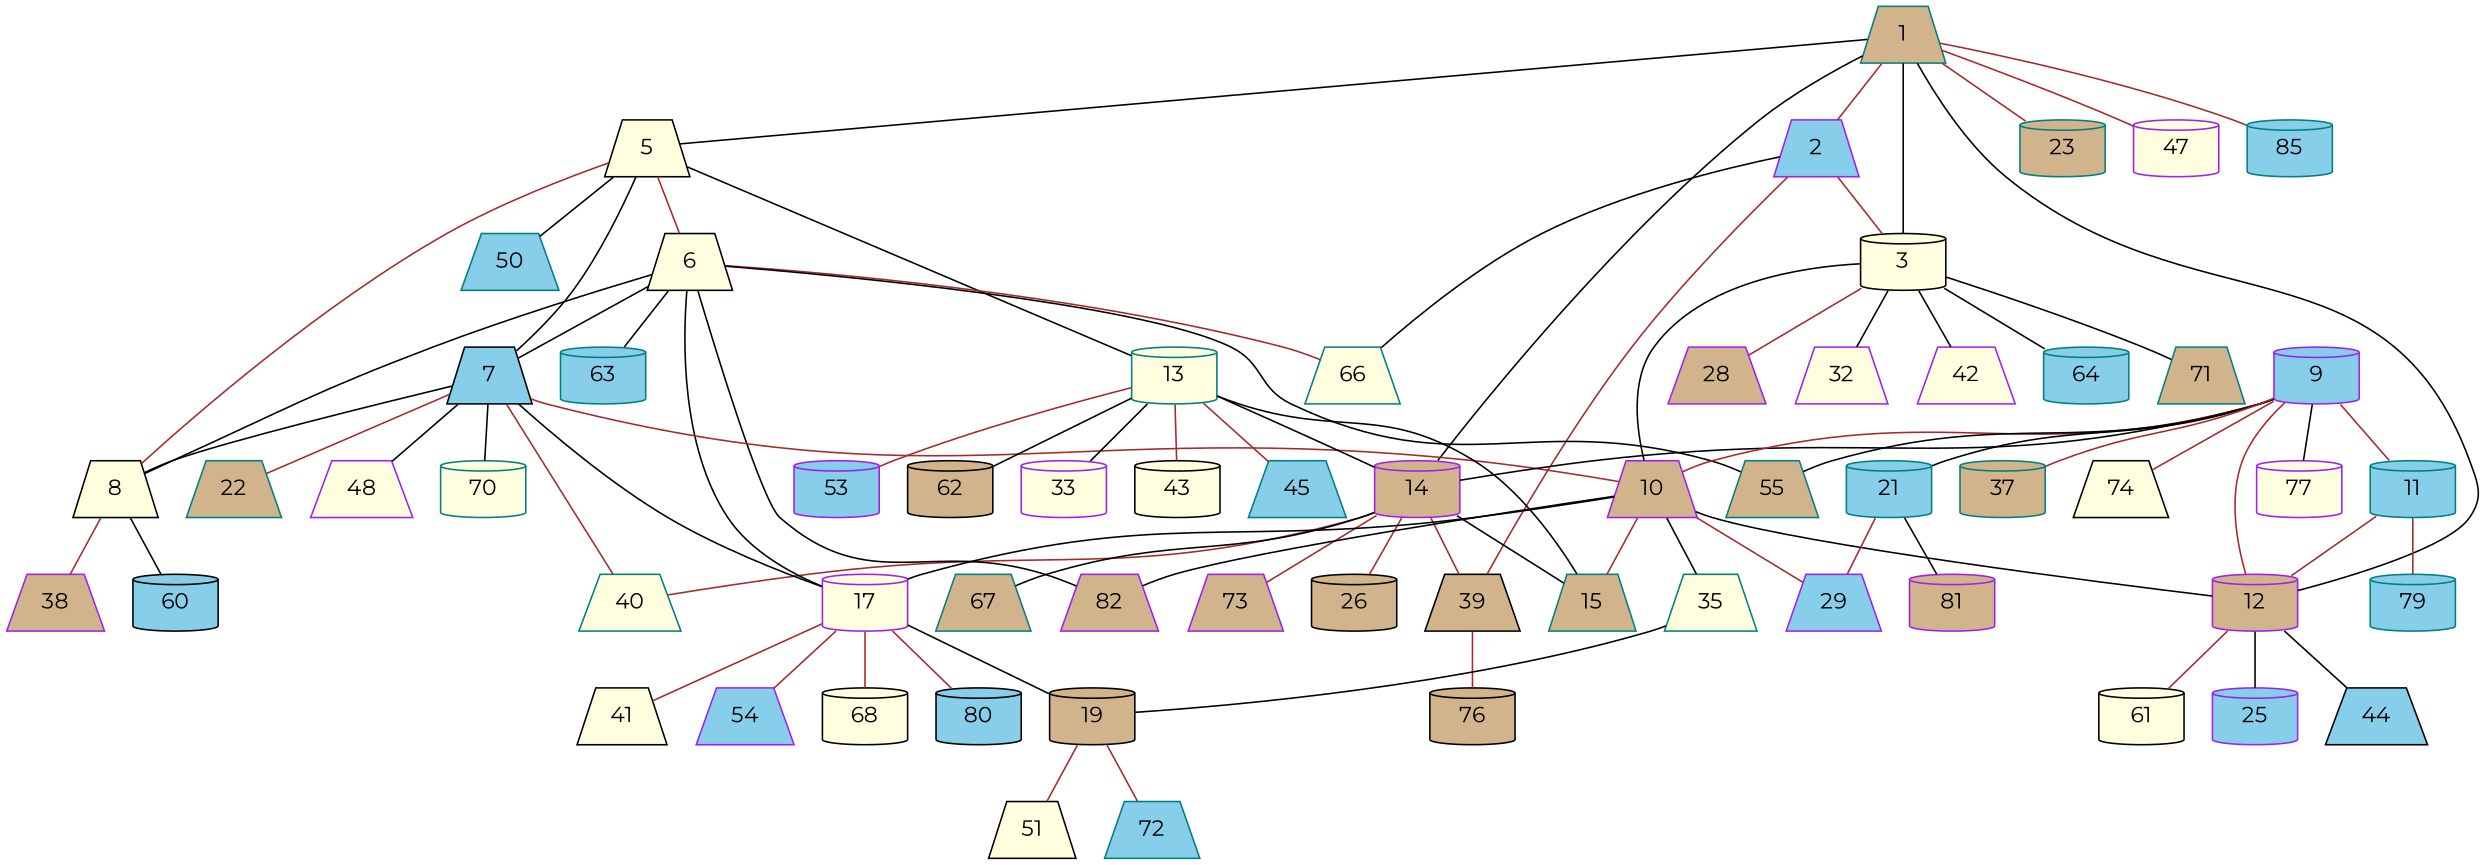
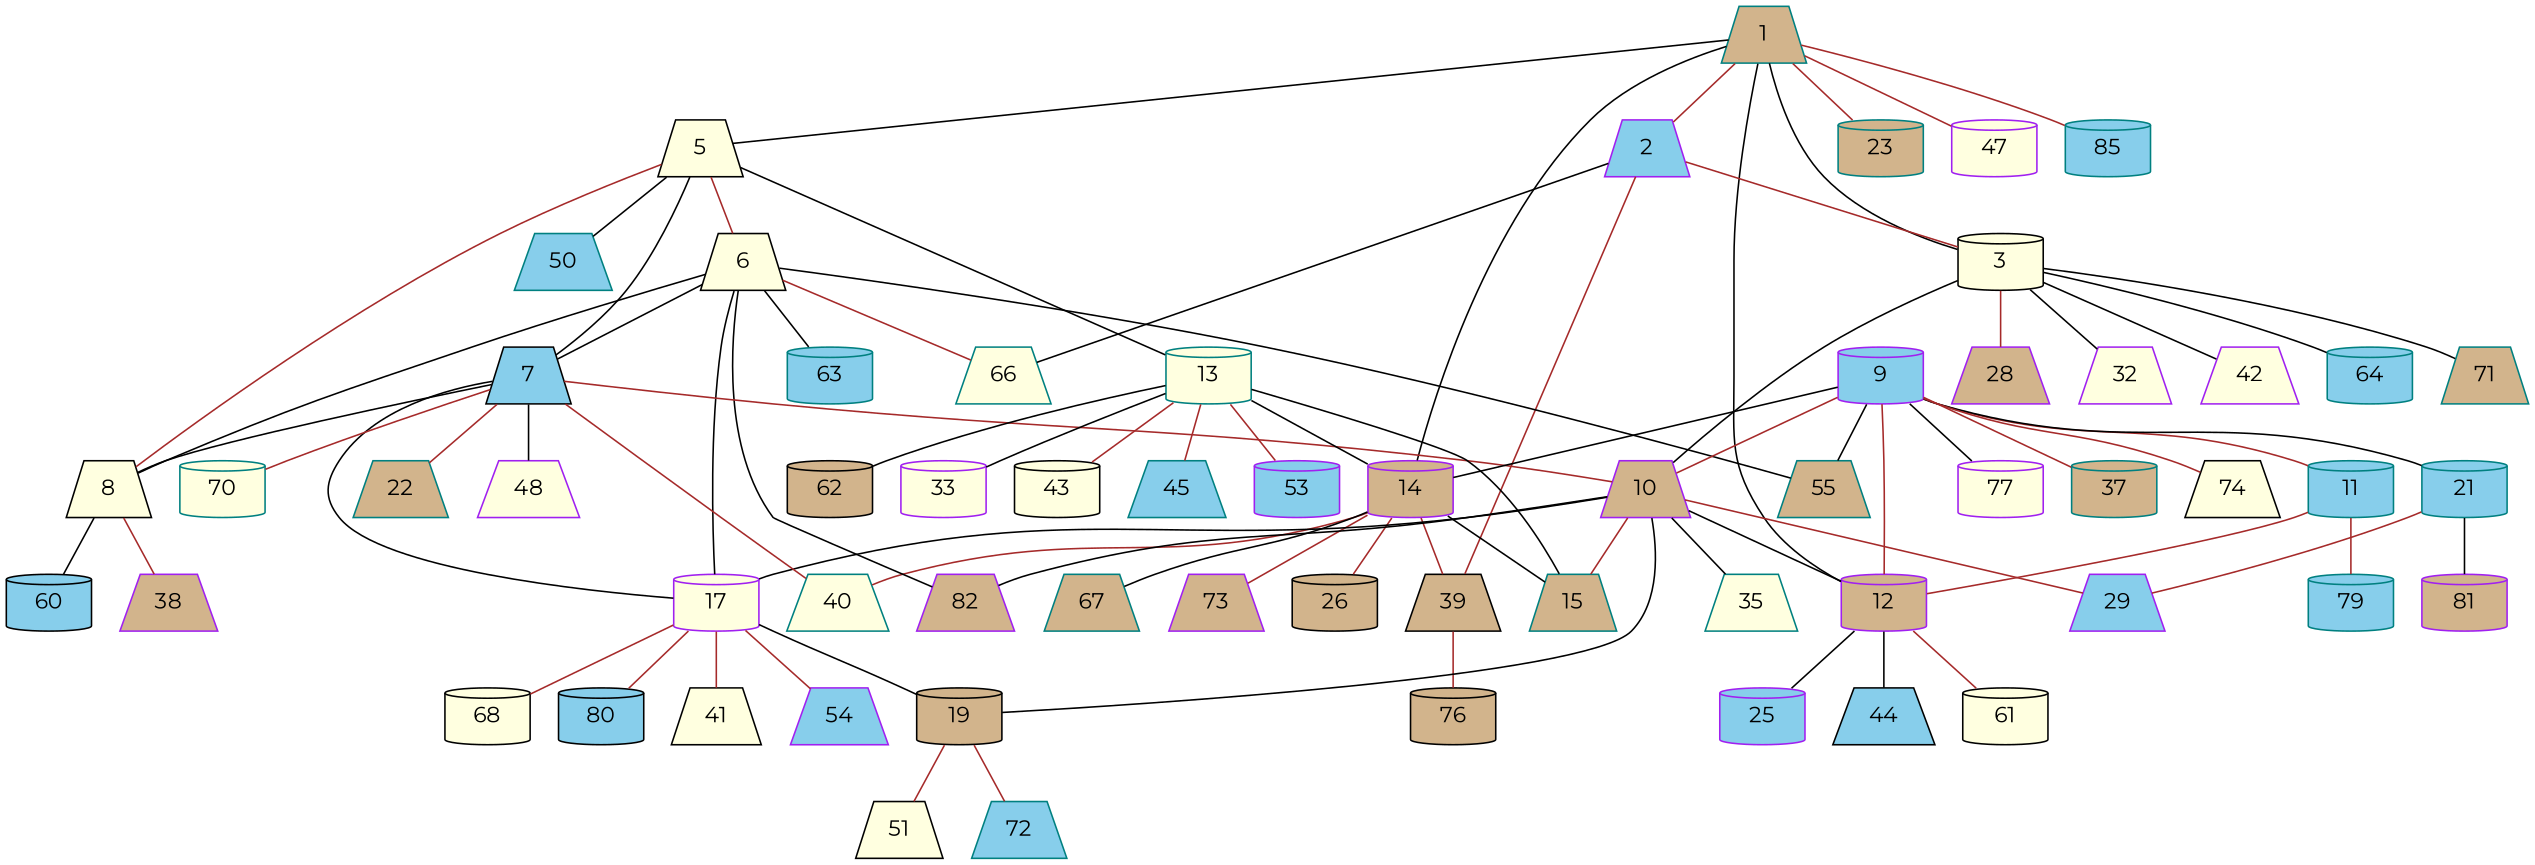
(486, 432) -> (406, 418)
(1403, 683) -> (1379, 683)
